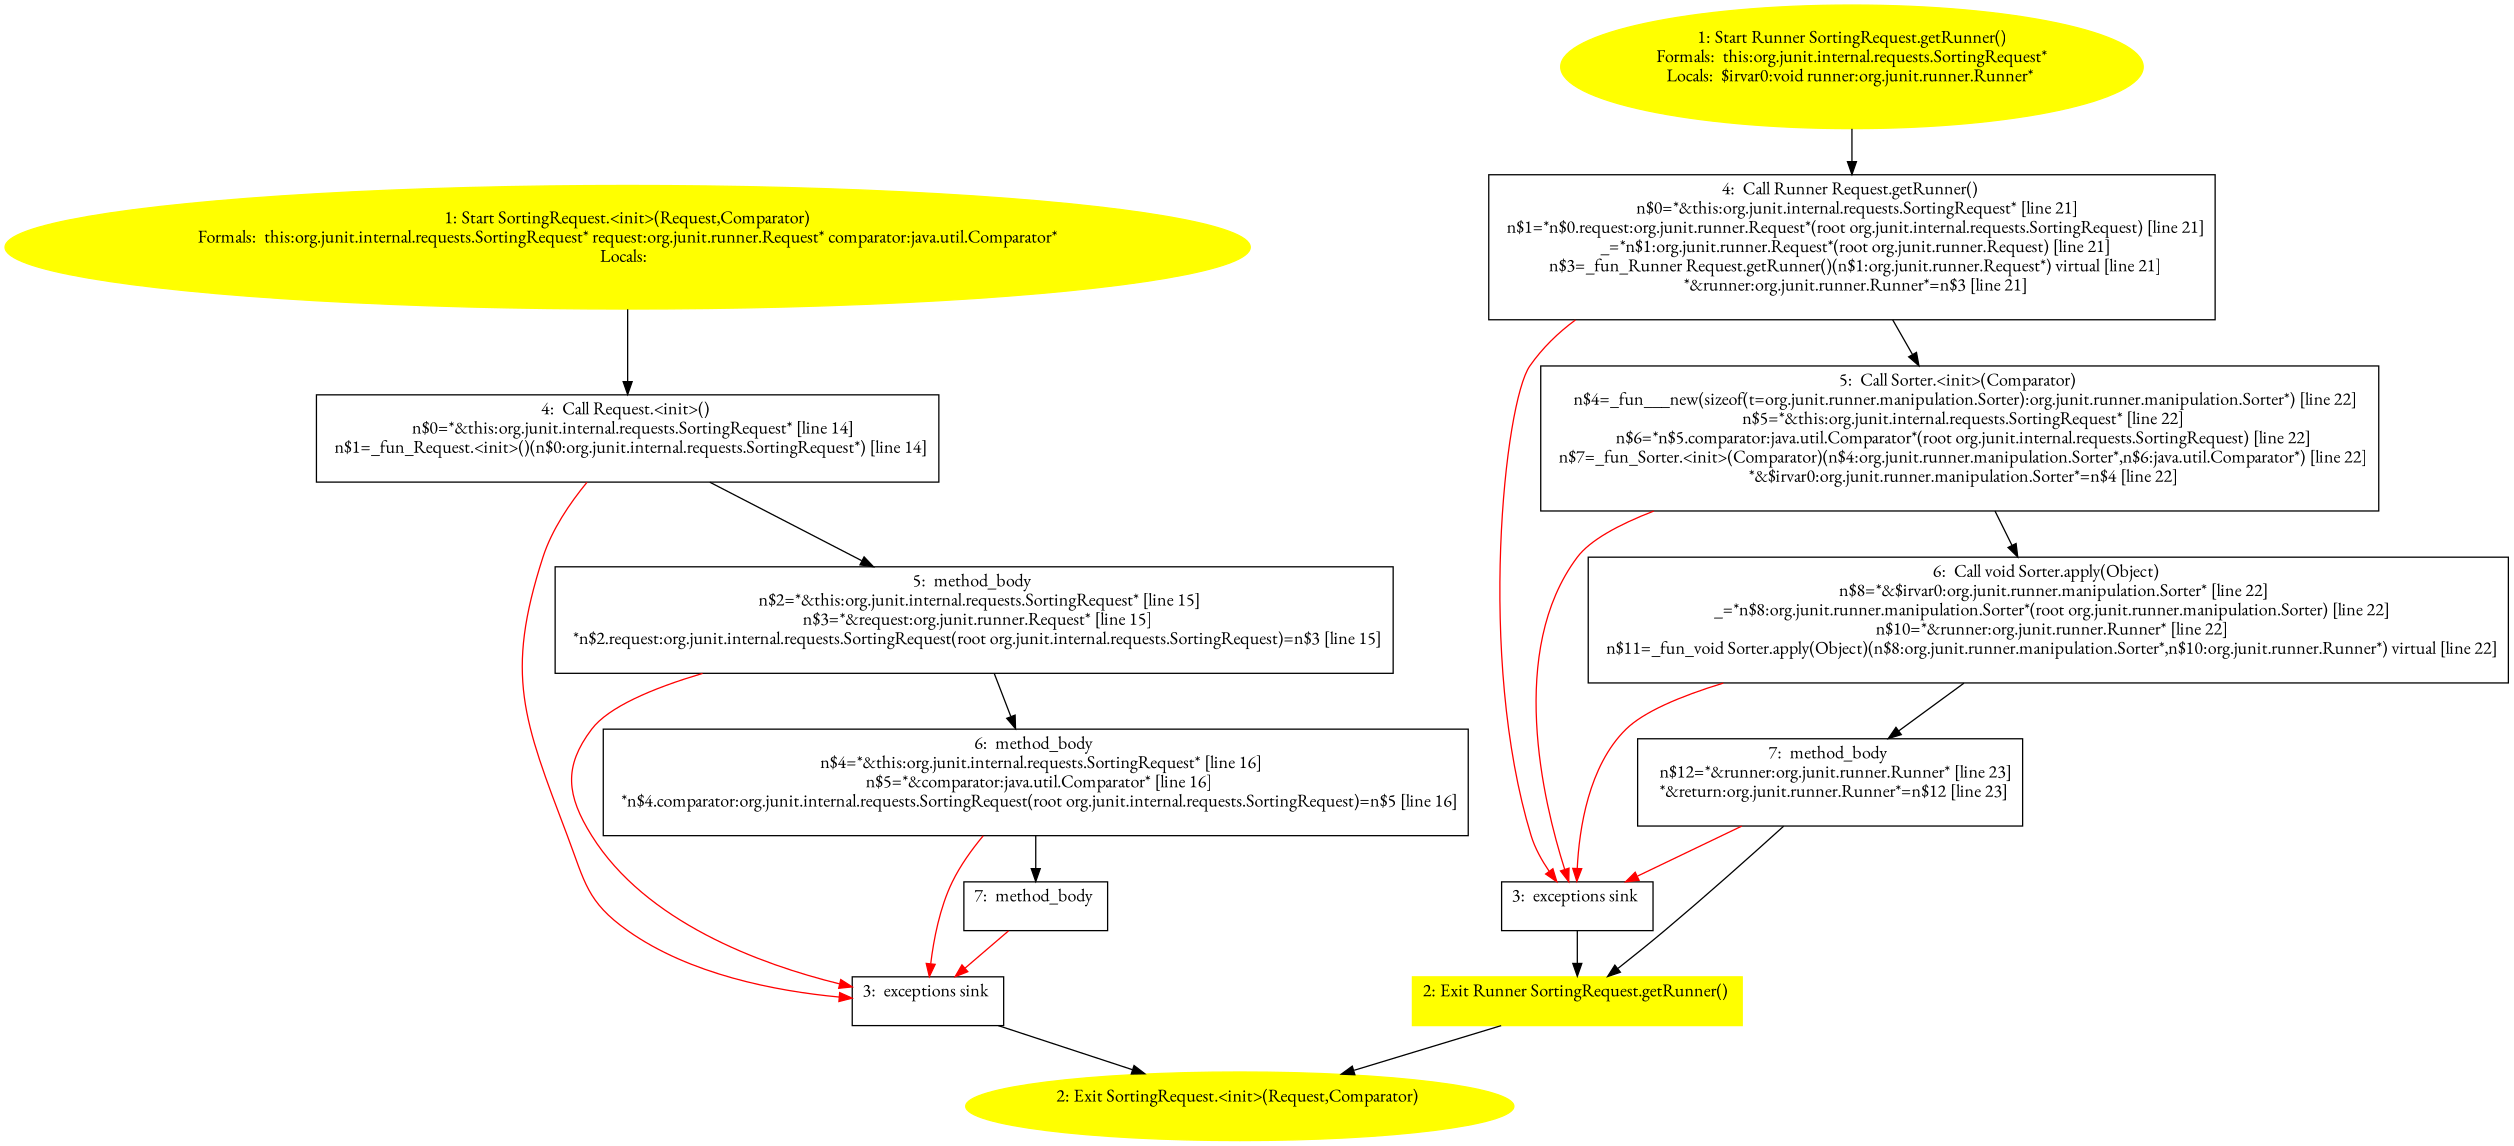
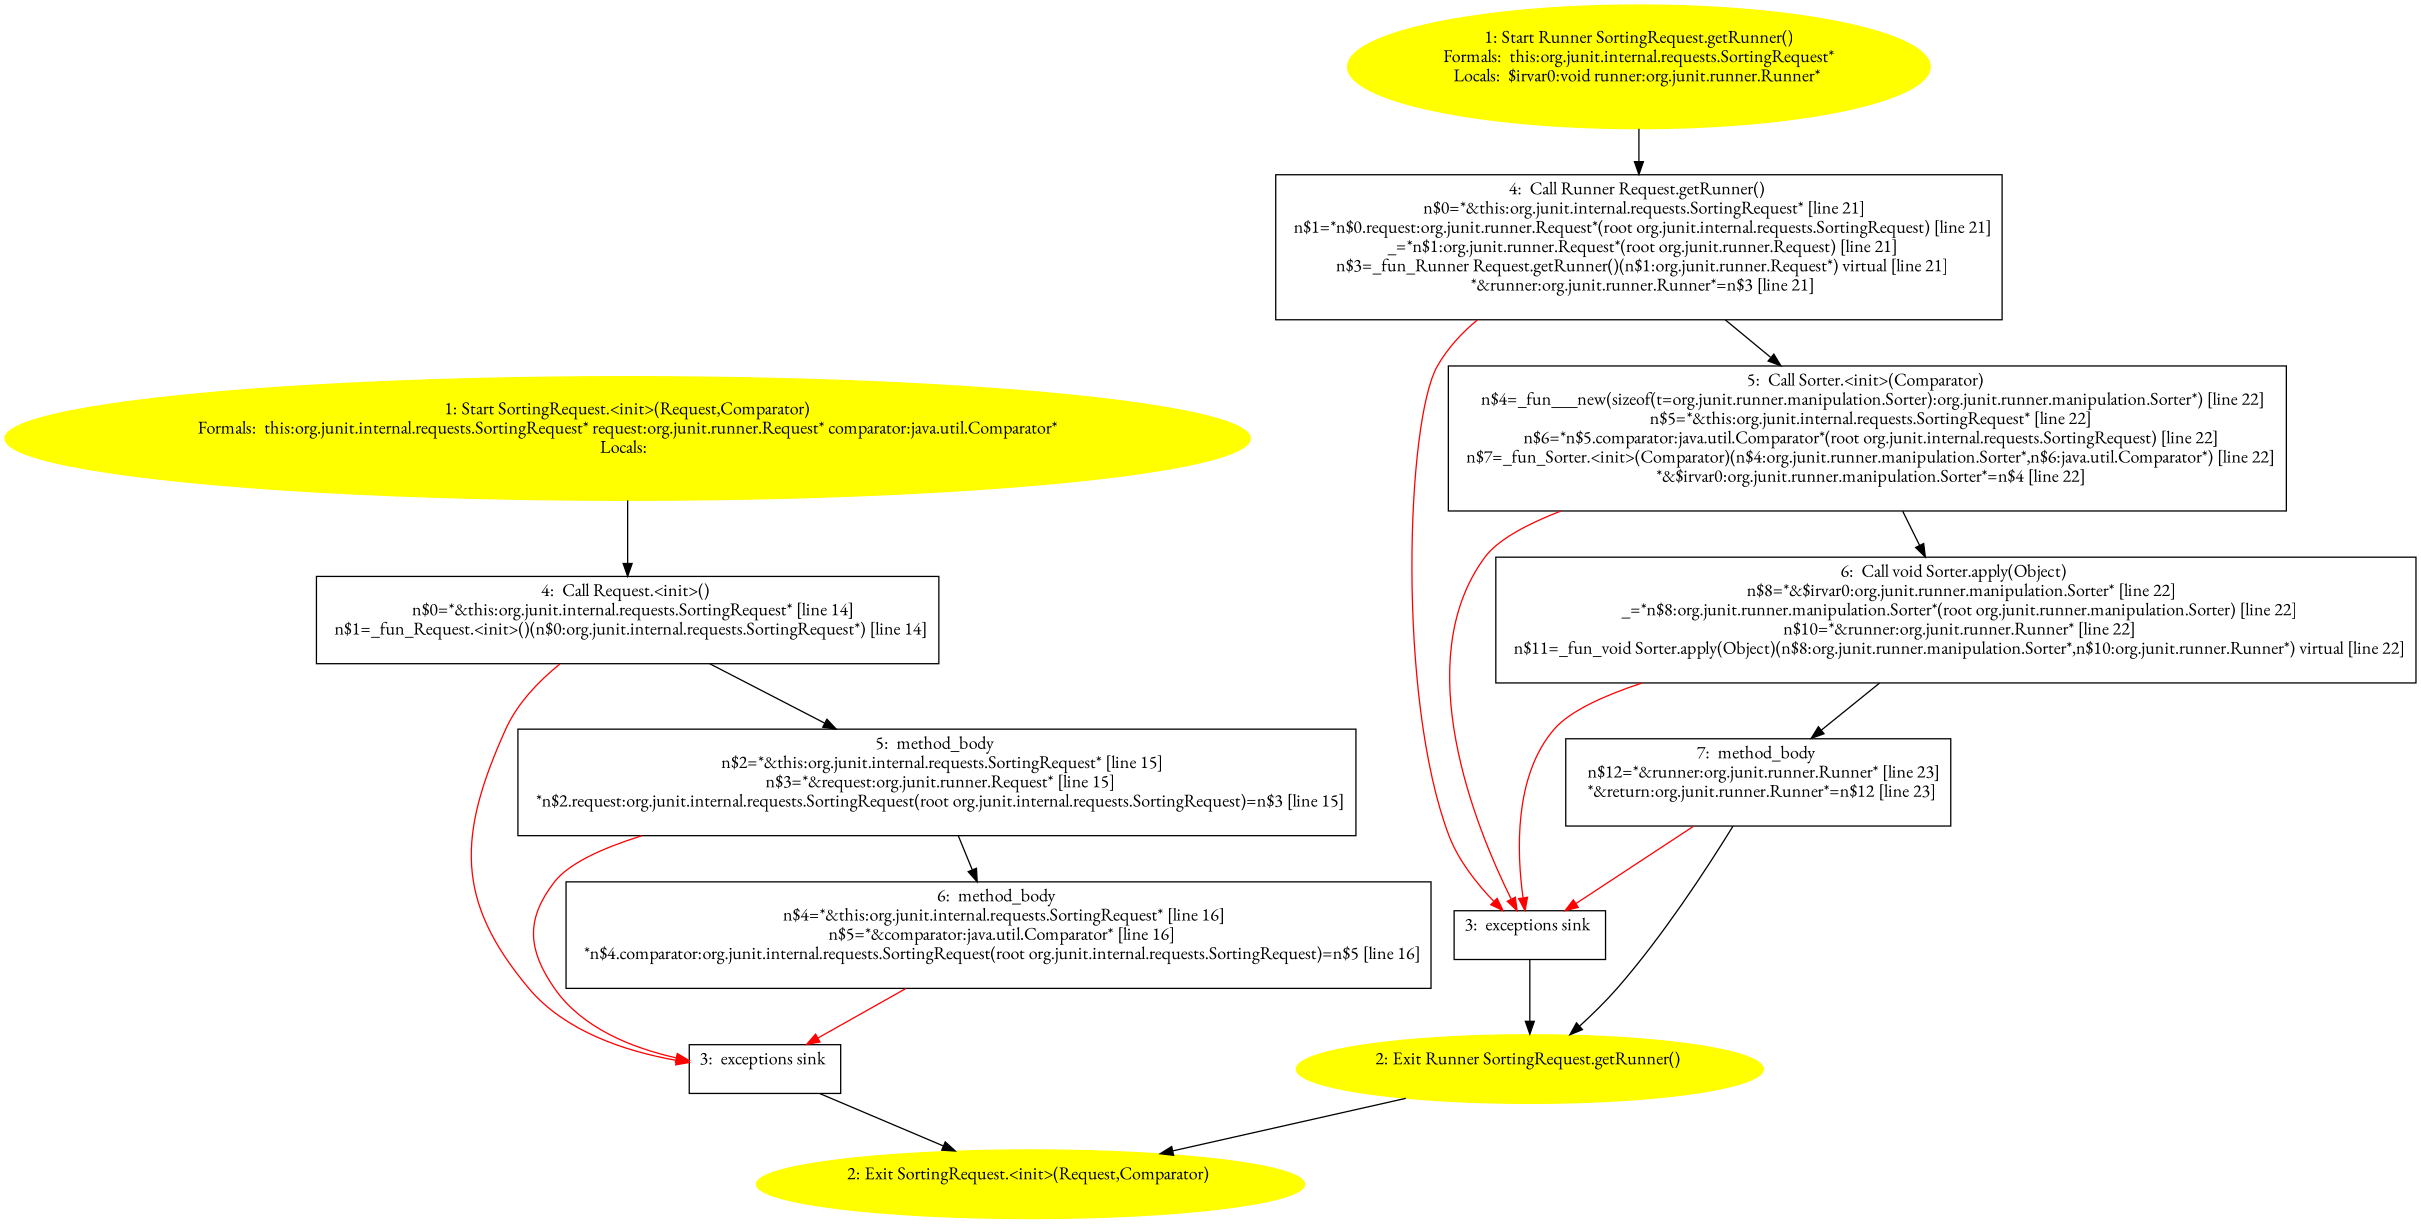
(1036, 906) -> none
(1577, 1001) -> (1530, 1069)
